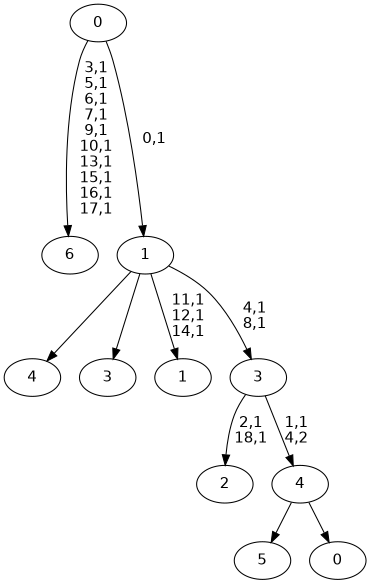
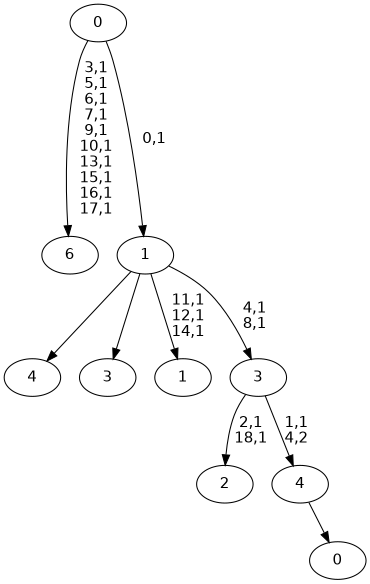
(263, 561) -> none
